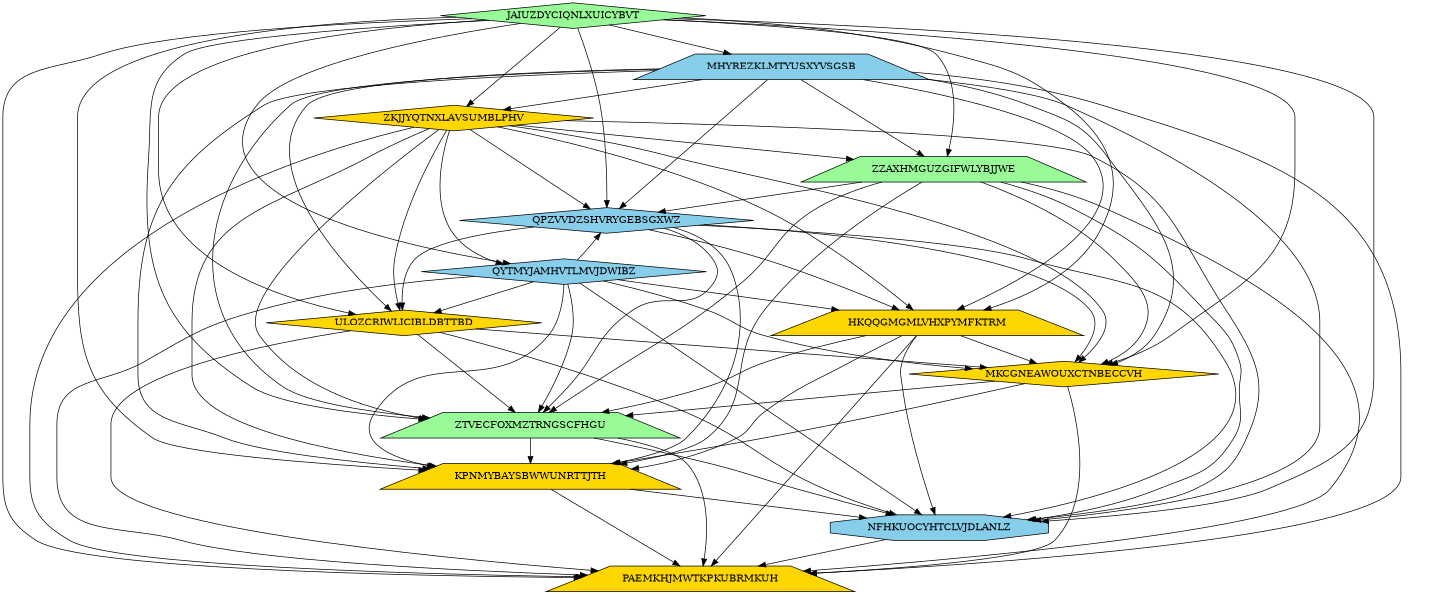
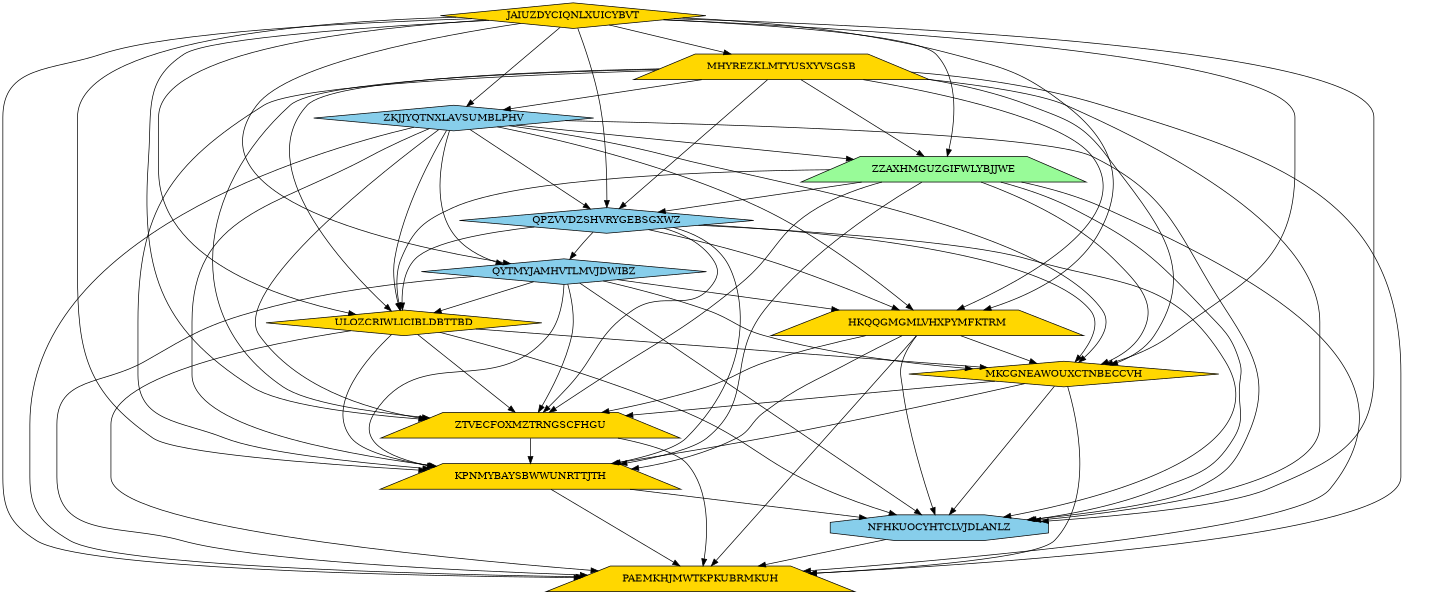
(573, 16) -> (573, 16)
(782, 67) -> (782, 67)
(454, 118) -> (454, 118)
none -> (580, 182)
(587, 249) -> (583, 243)
none -> (344, 421)
(530, 425) -> (530, 425)
(741, 472) -> (1004, 448)
